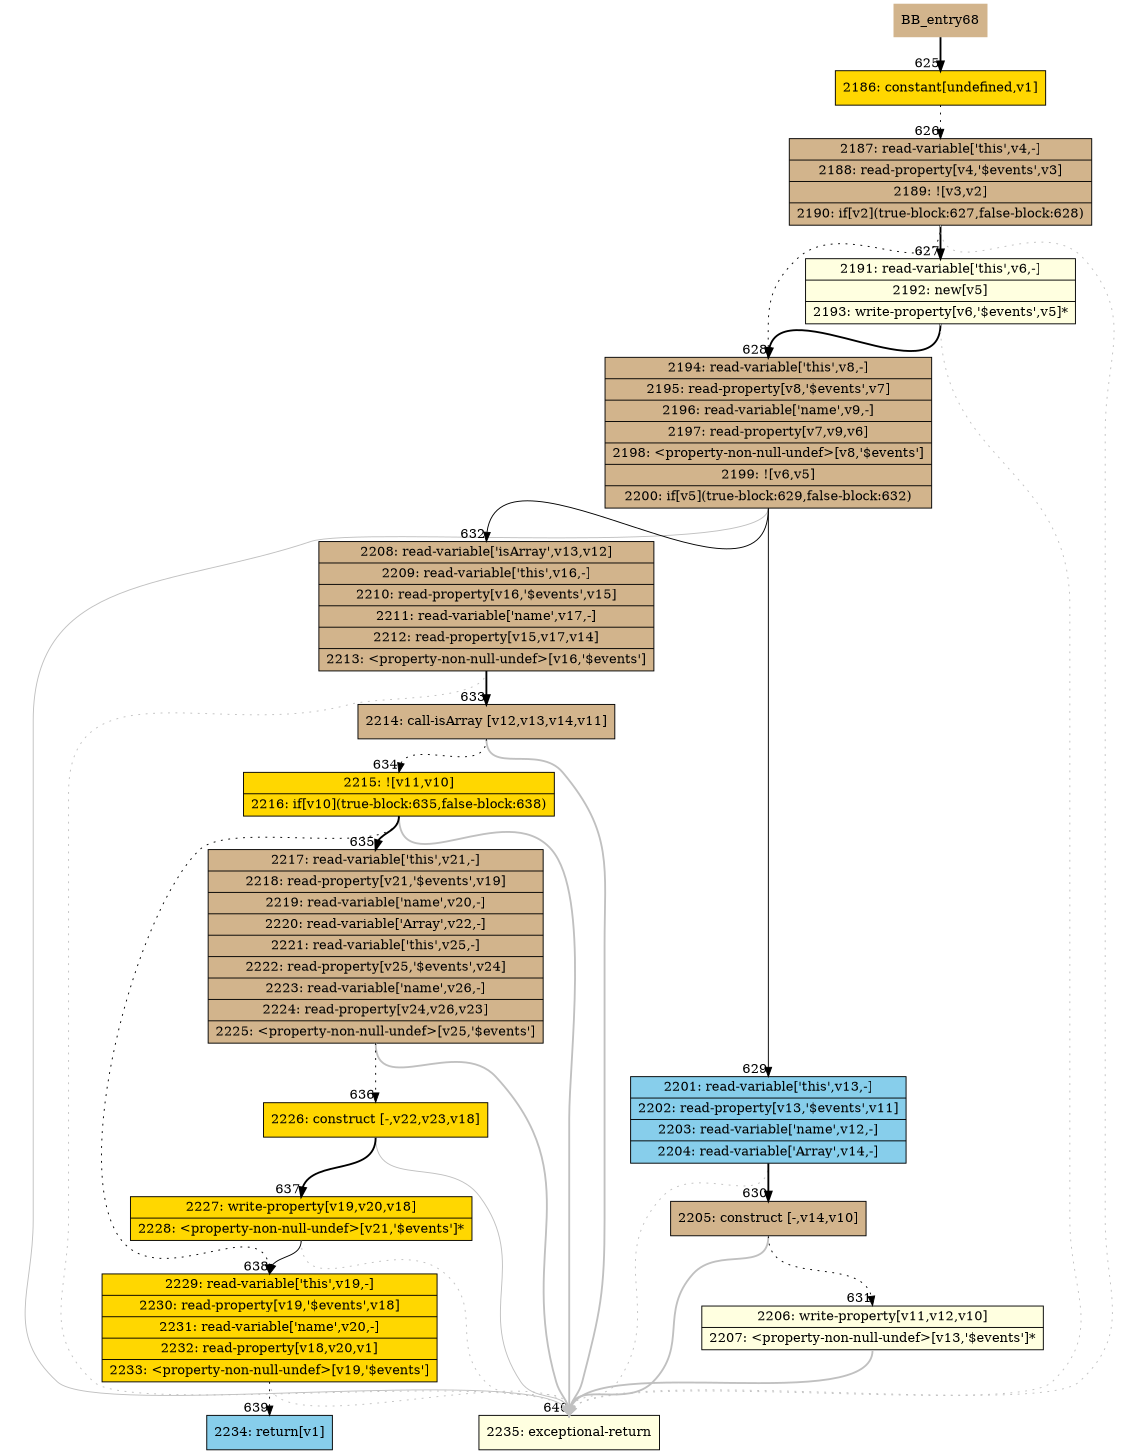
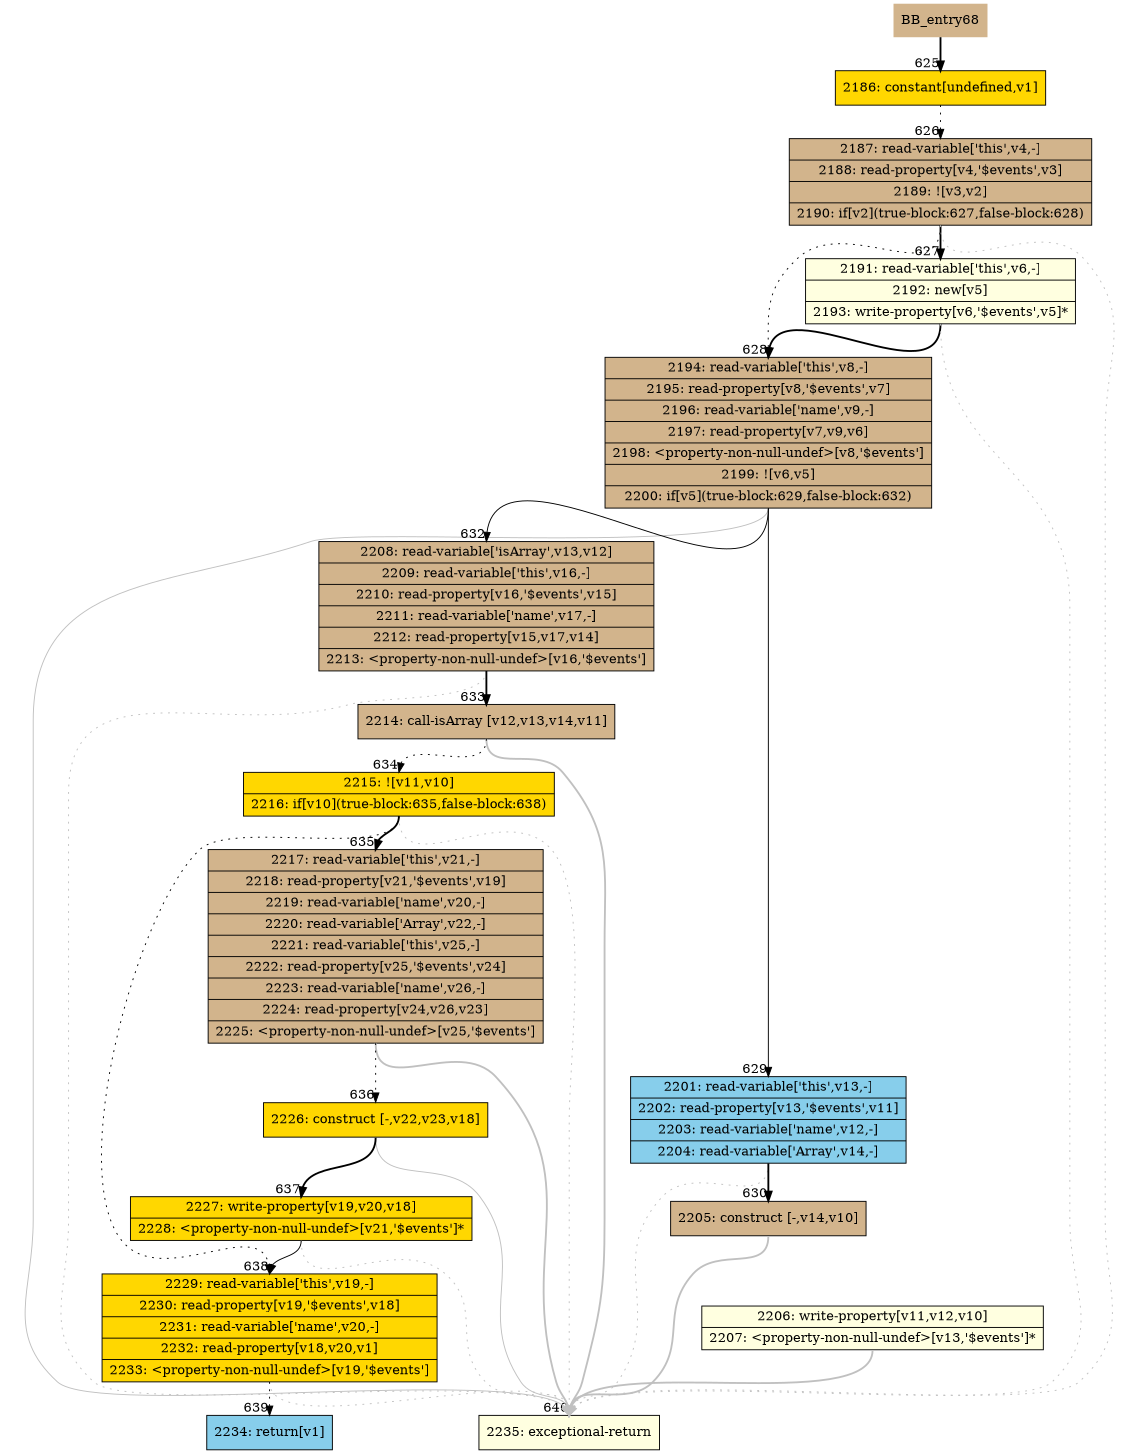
(573, 1038) -> (573, 1038)
(816, 1270) -> none
